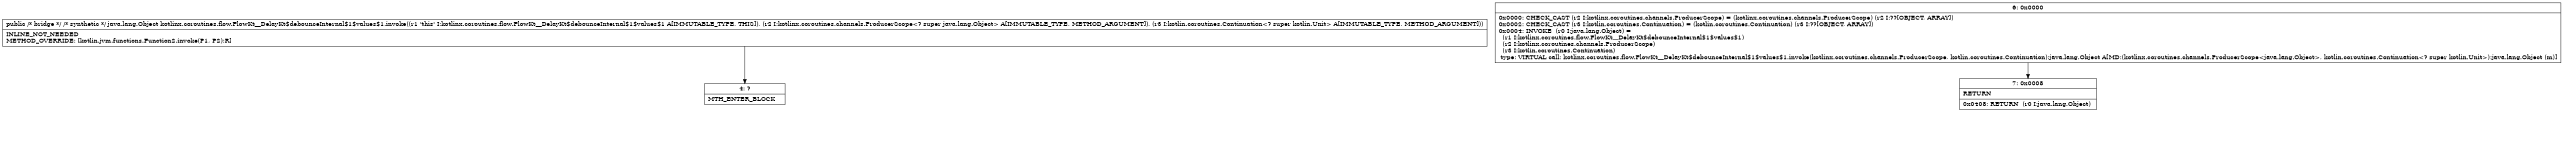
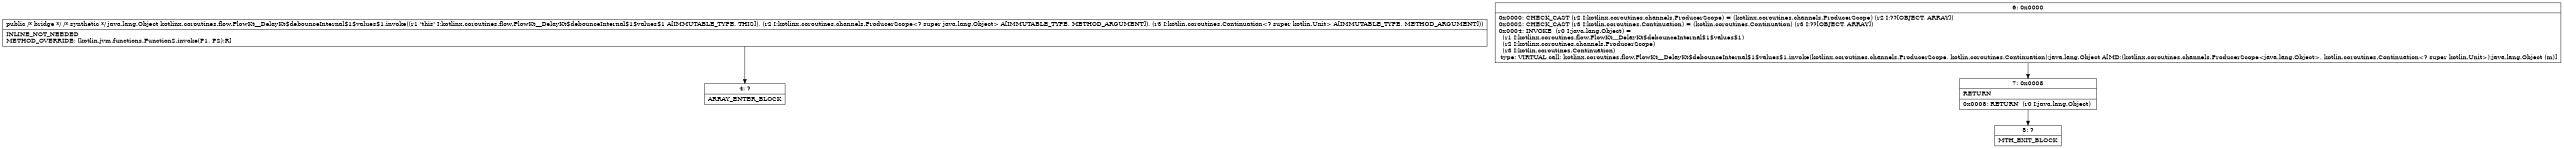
(742, 99) -> (745, 99)
(2028, 104) -> (2028, 104)
none -> (2028, 136)
